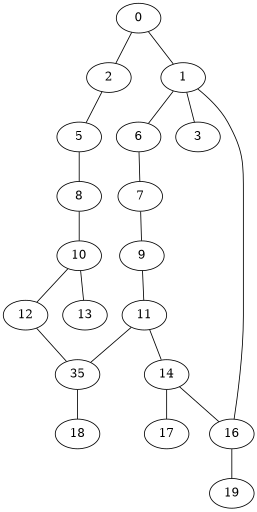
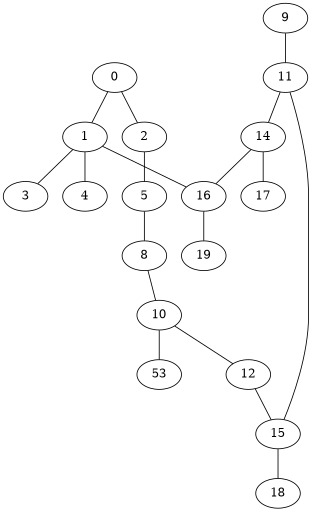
(139, 137) -> (85, 196)
(140, 196) -> none
(85, 315) -> (159, 375)
(78, 375) -> (278, 434)
